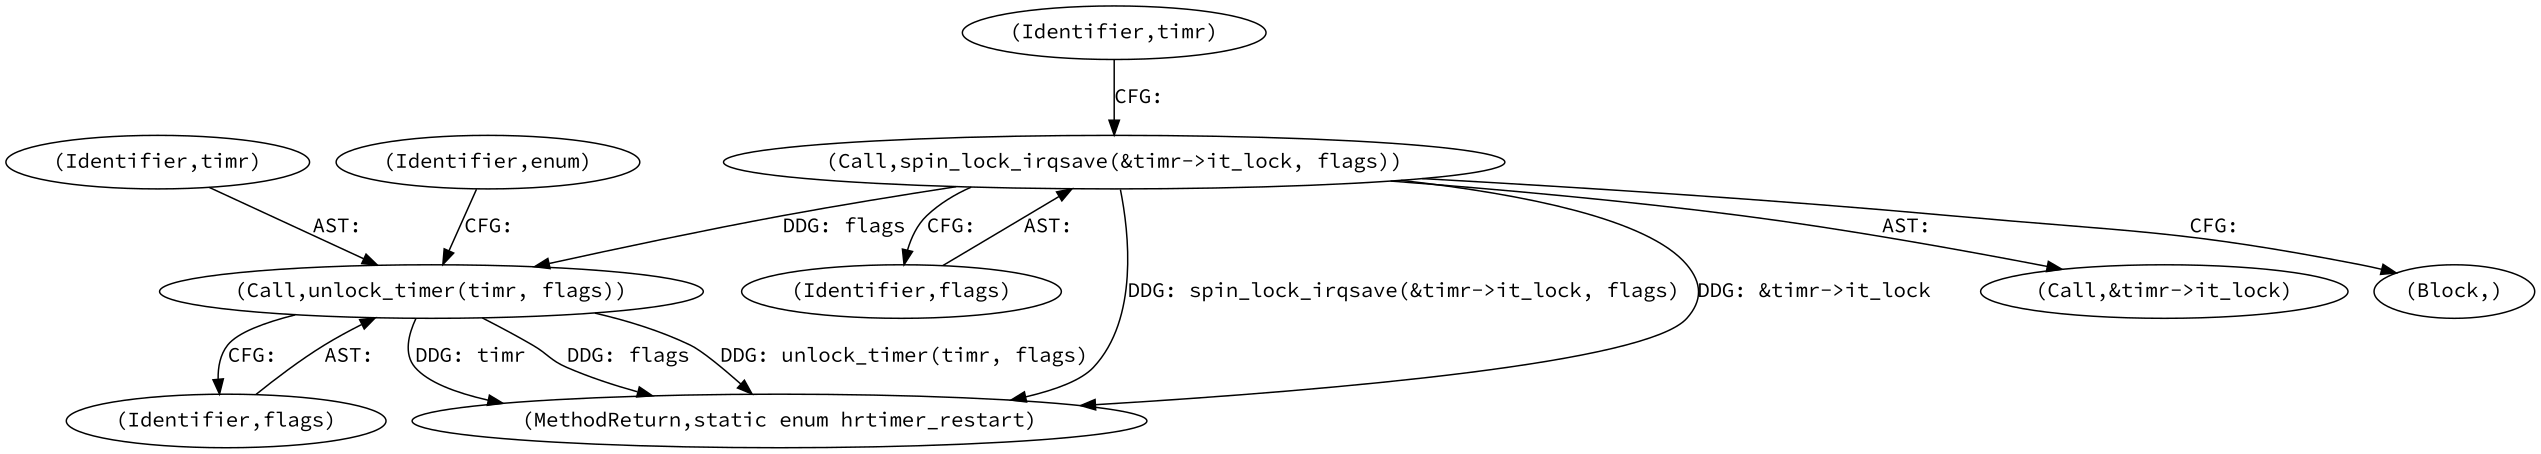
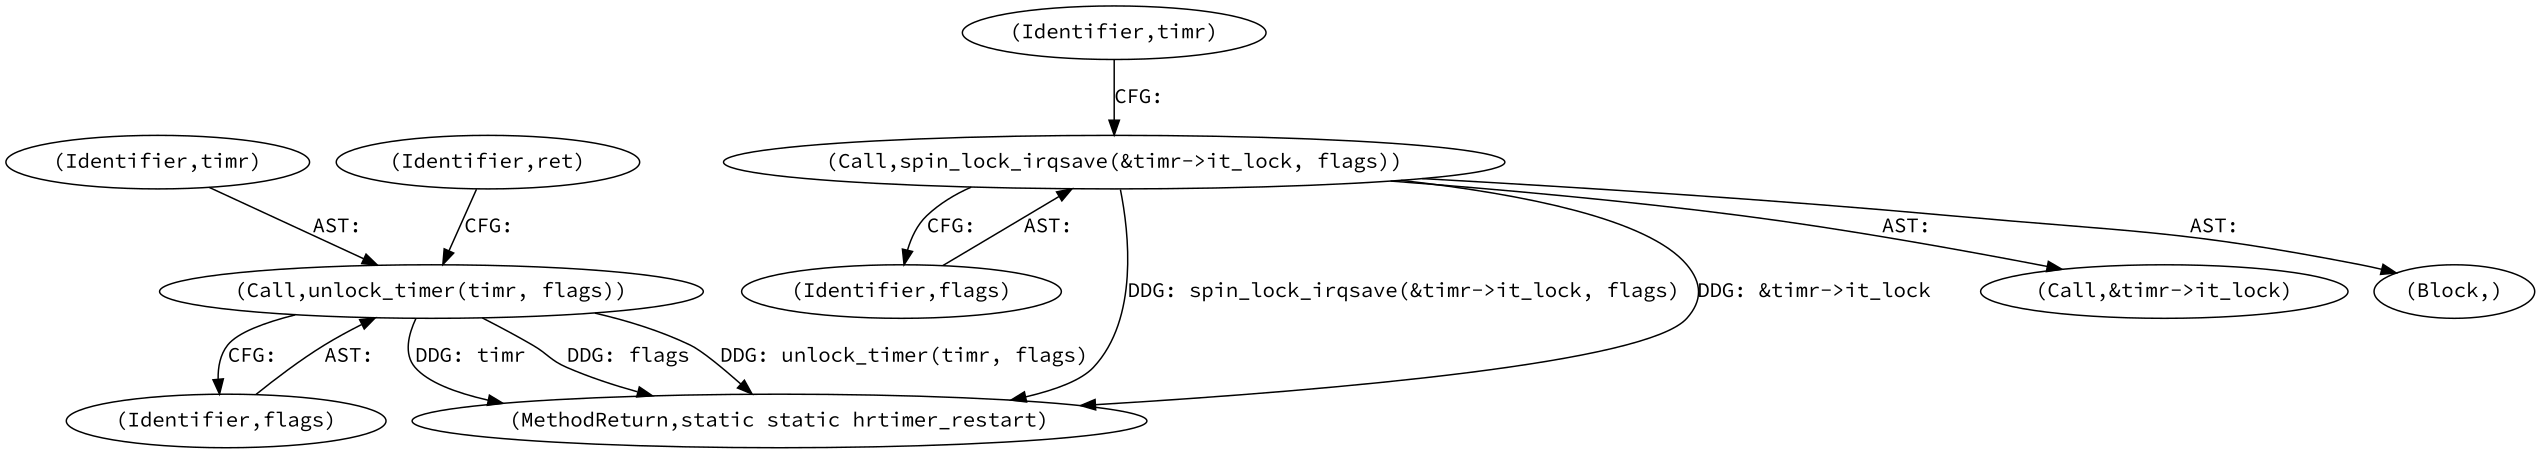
(488, 162) -> (488, 162)
(752, 221) -> none
(2221, 227) -> (2221, 227)
(780, 421) -> (780, 421)
